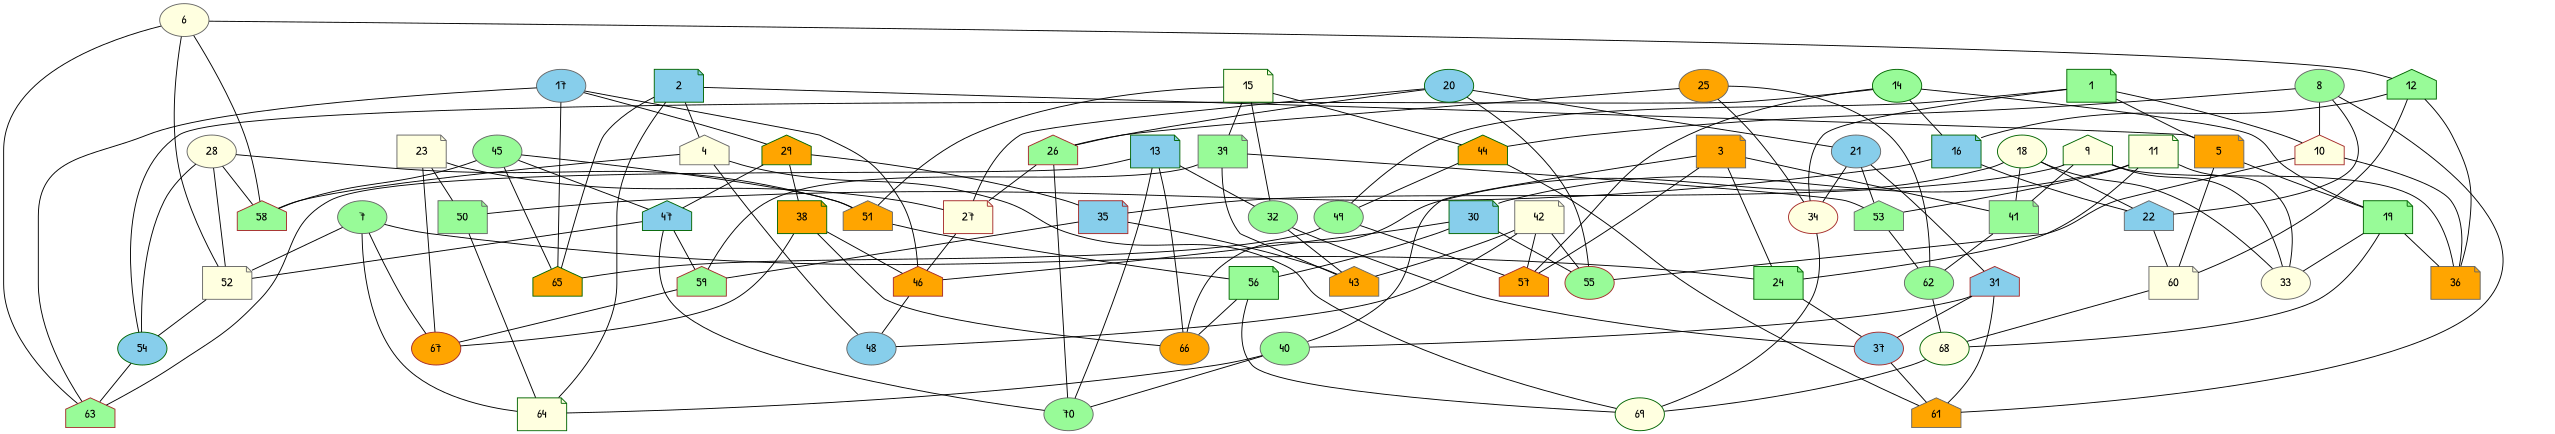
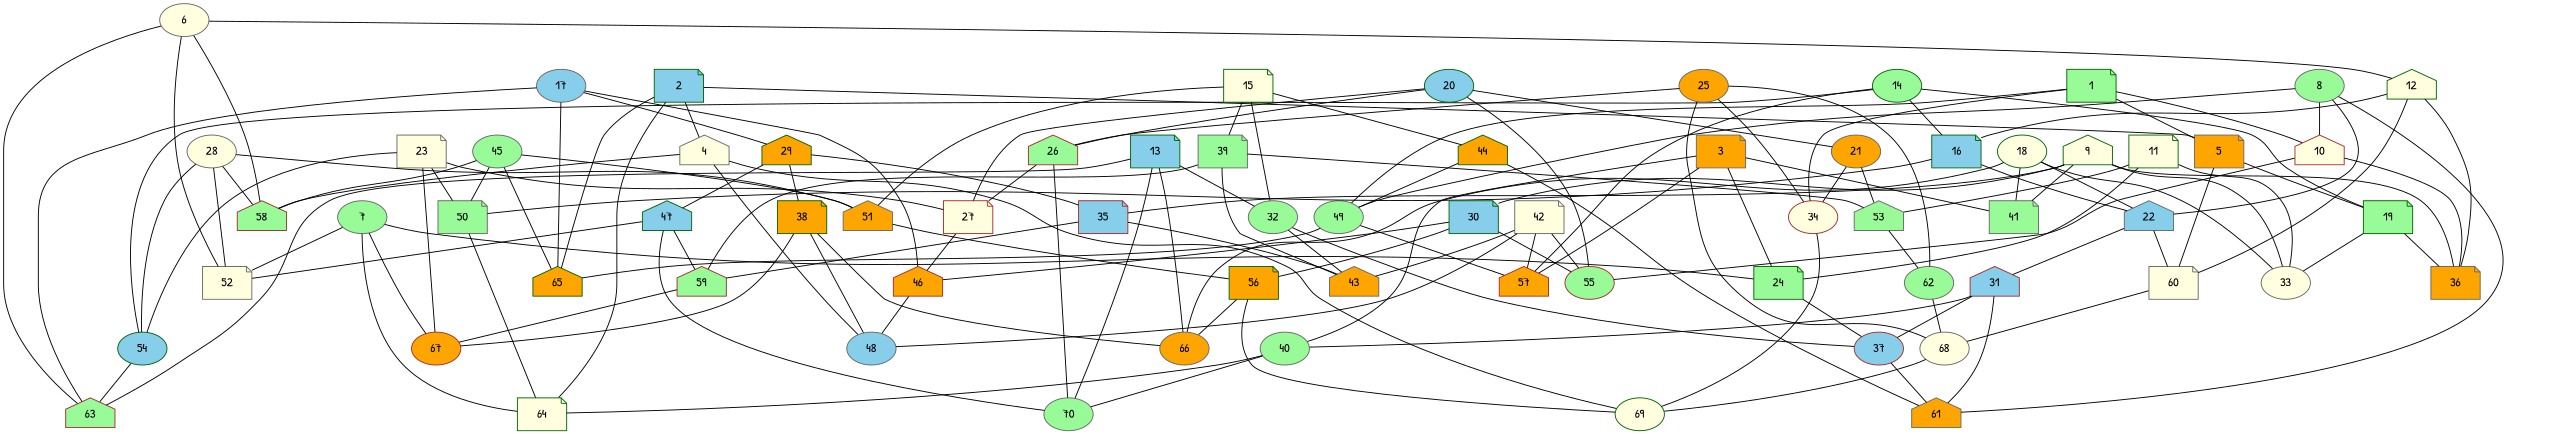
(2412, 86) -> (2412, 86)
(1940, 112) -> (1941, 112)
(1856, 151) -> (1856, 151)
(1719, 178) -> (1781, 184)
(606, 193) -> (479, 186)
(1934, 222) -> (2068, 252)
(861, 251) -> (837, 283)
(1969, 252) -> none
(1254, 283) -> (1254, 283)
(182, 318) -> (237, 195)
(2191, 329) -> (1735, 290)
(1945, 349) -> (1945, 349)
